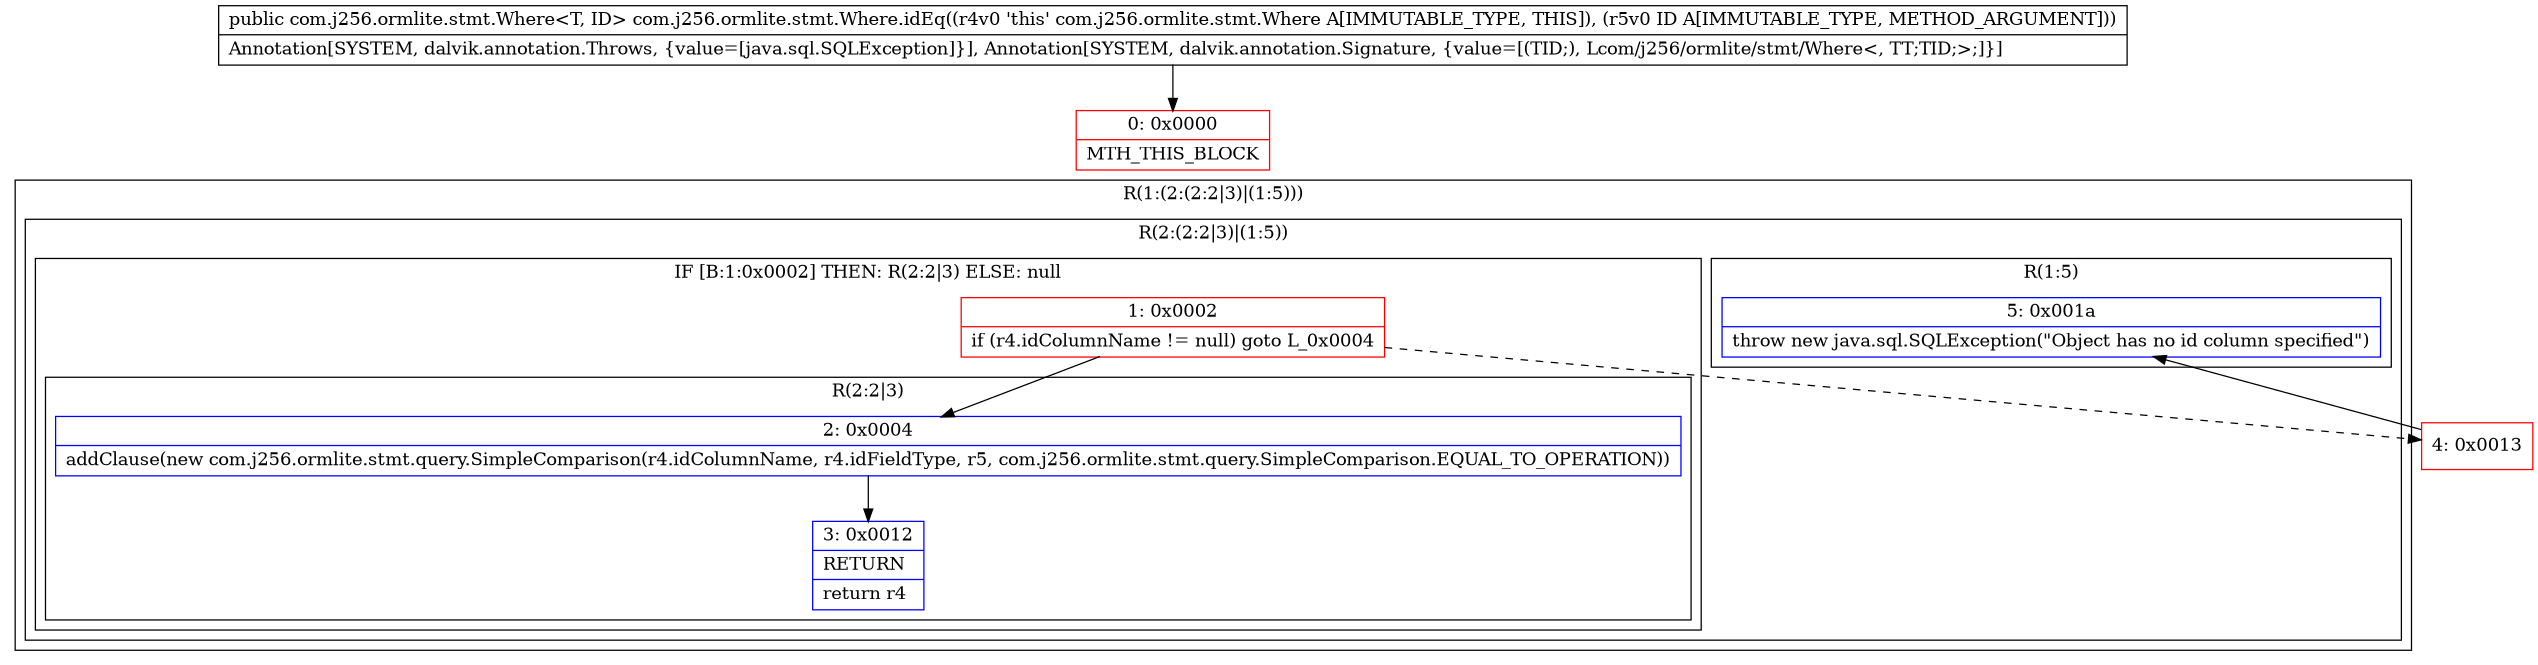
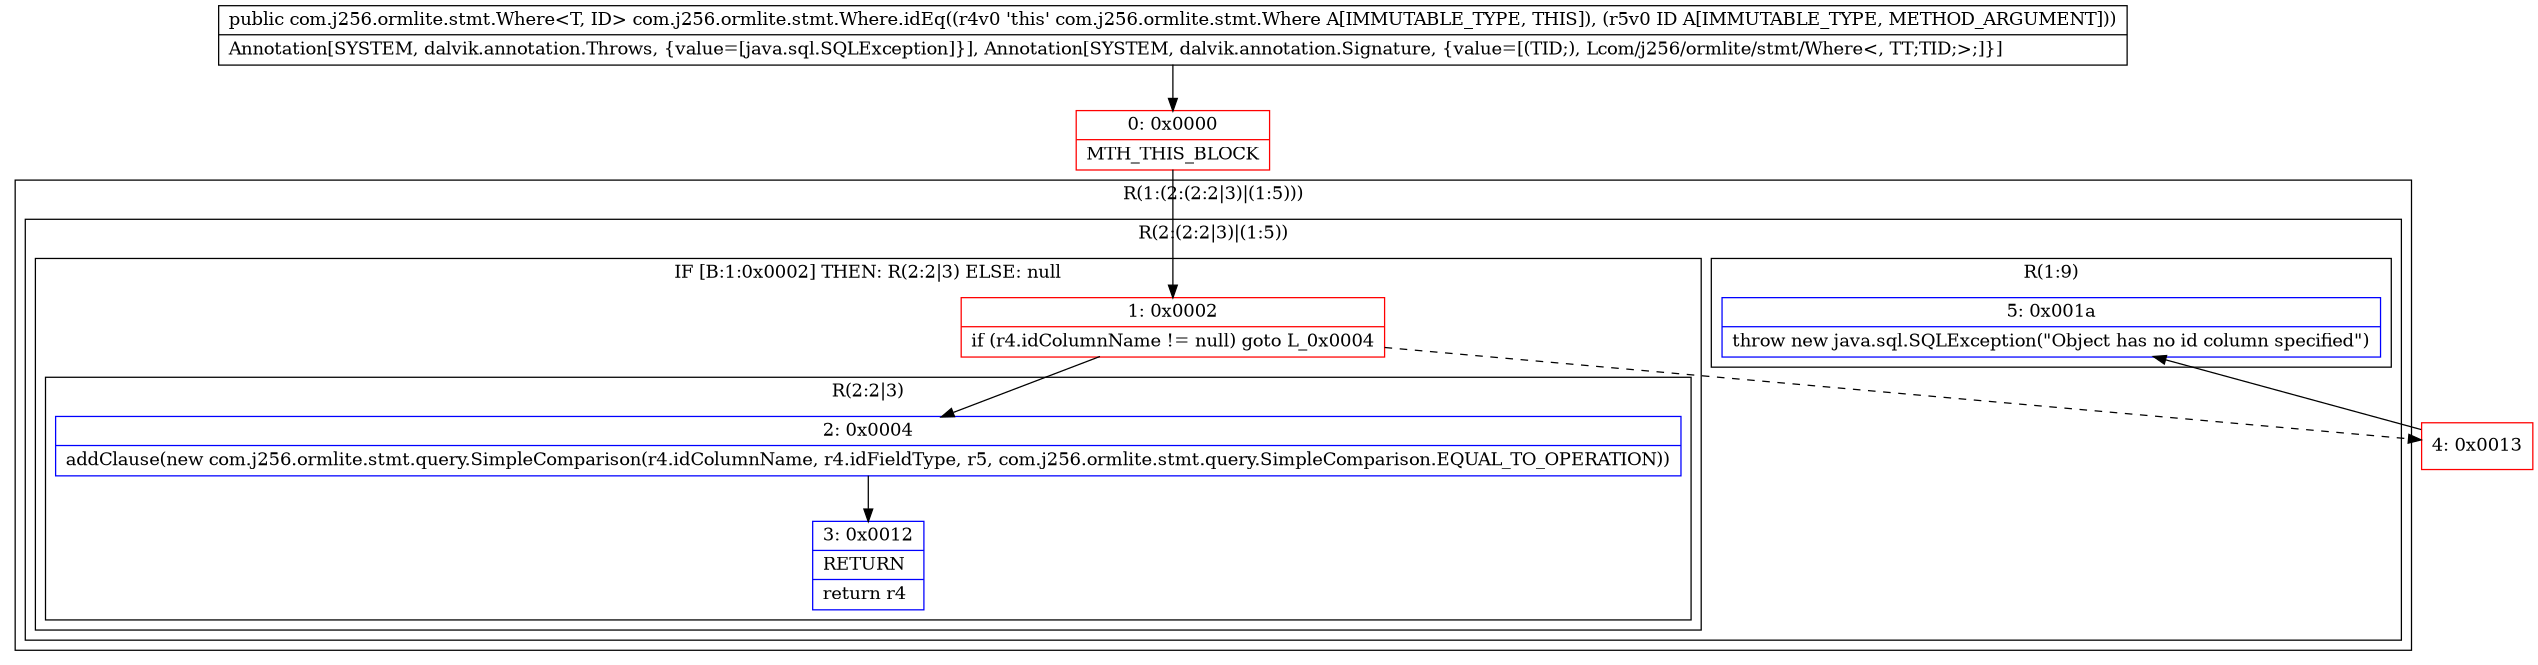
none -> (1173, 227)
(2051, 273) -> (2051, 273)
